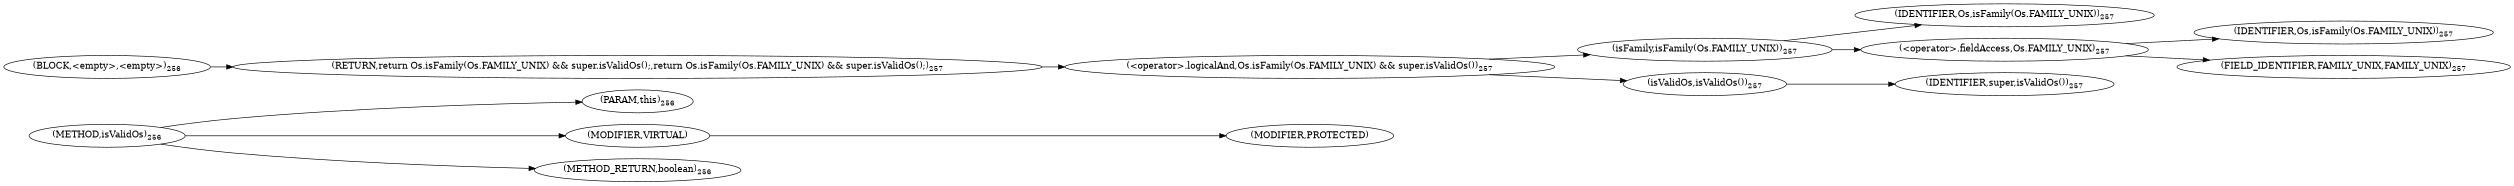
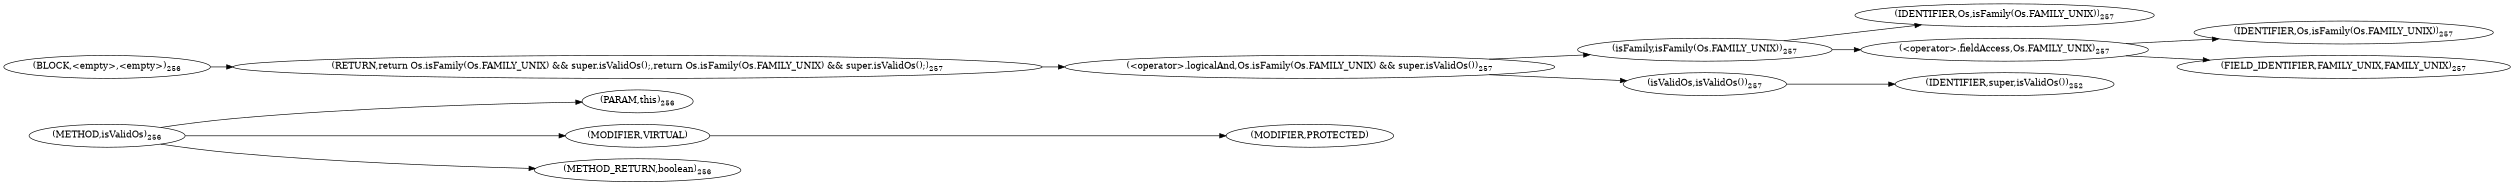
(2076, 83) -> (2076, 83)
